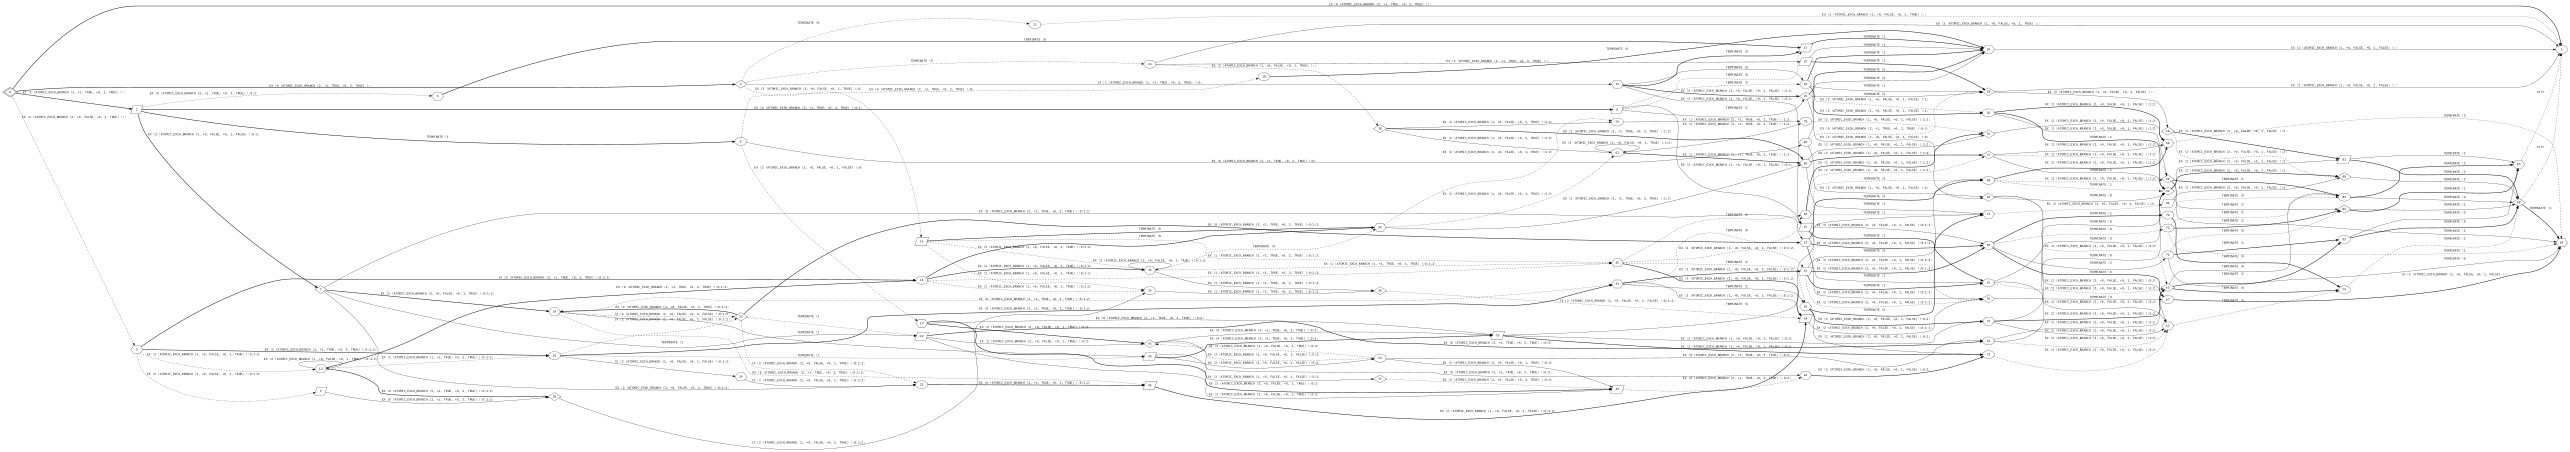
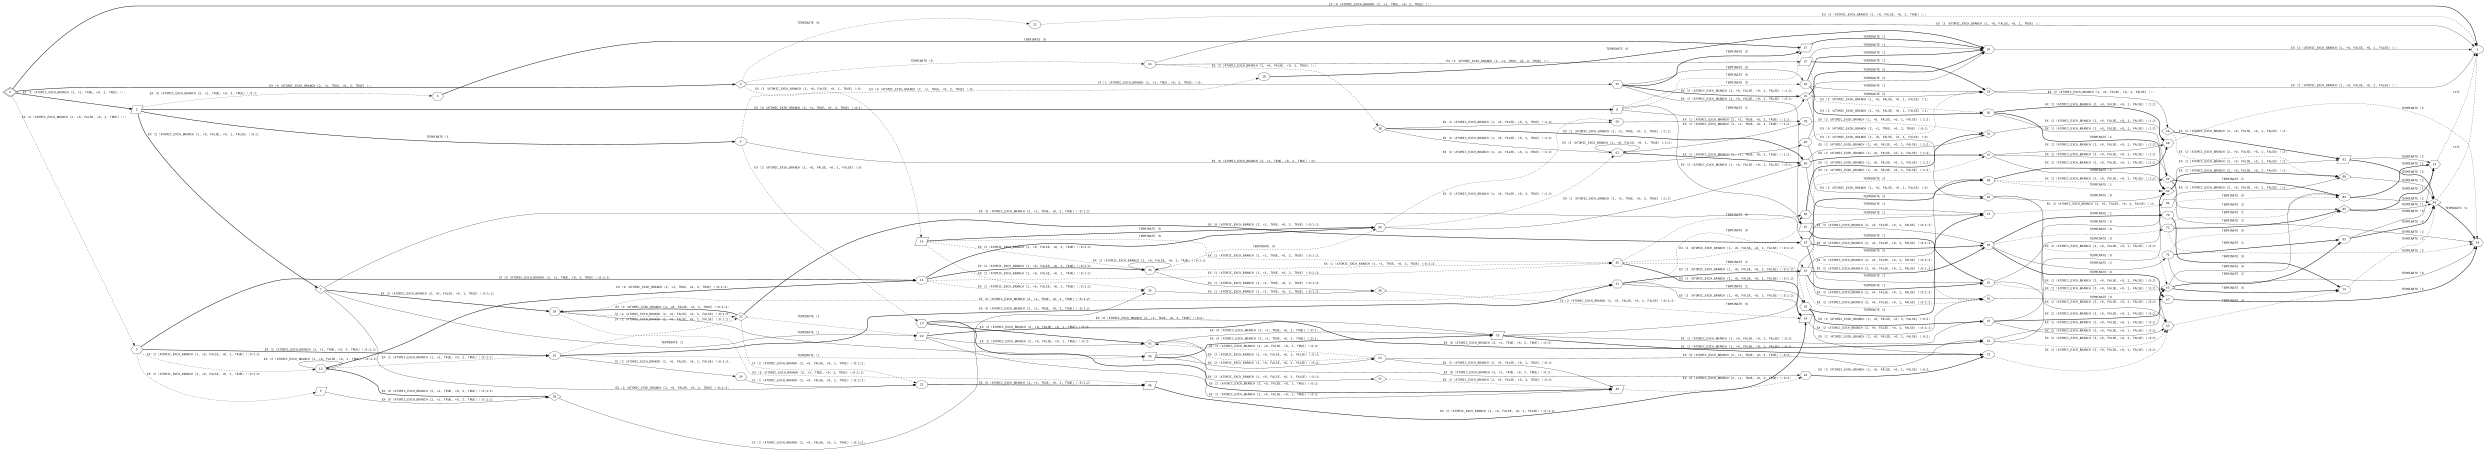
(2084, 157) -> (2084, 157)
(2455, 274) -> (2413, 289)
